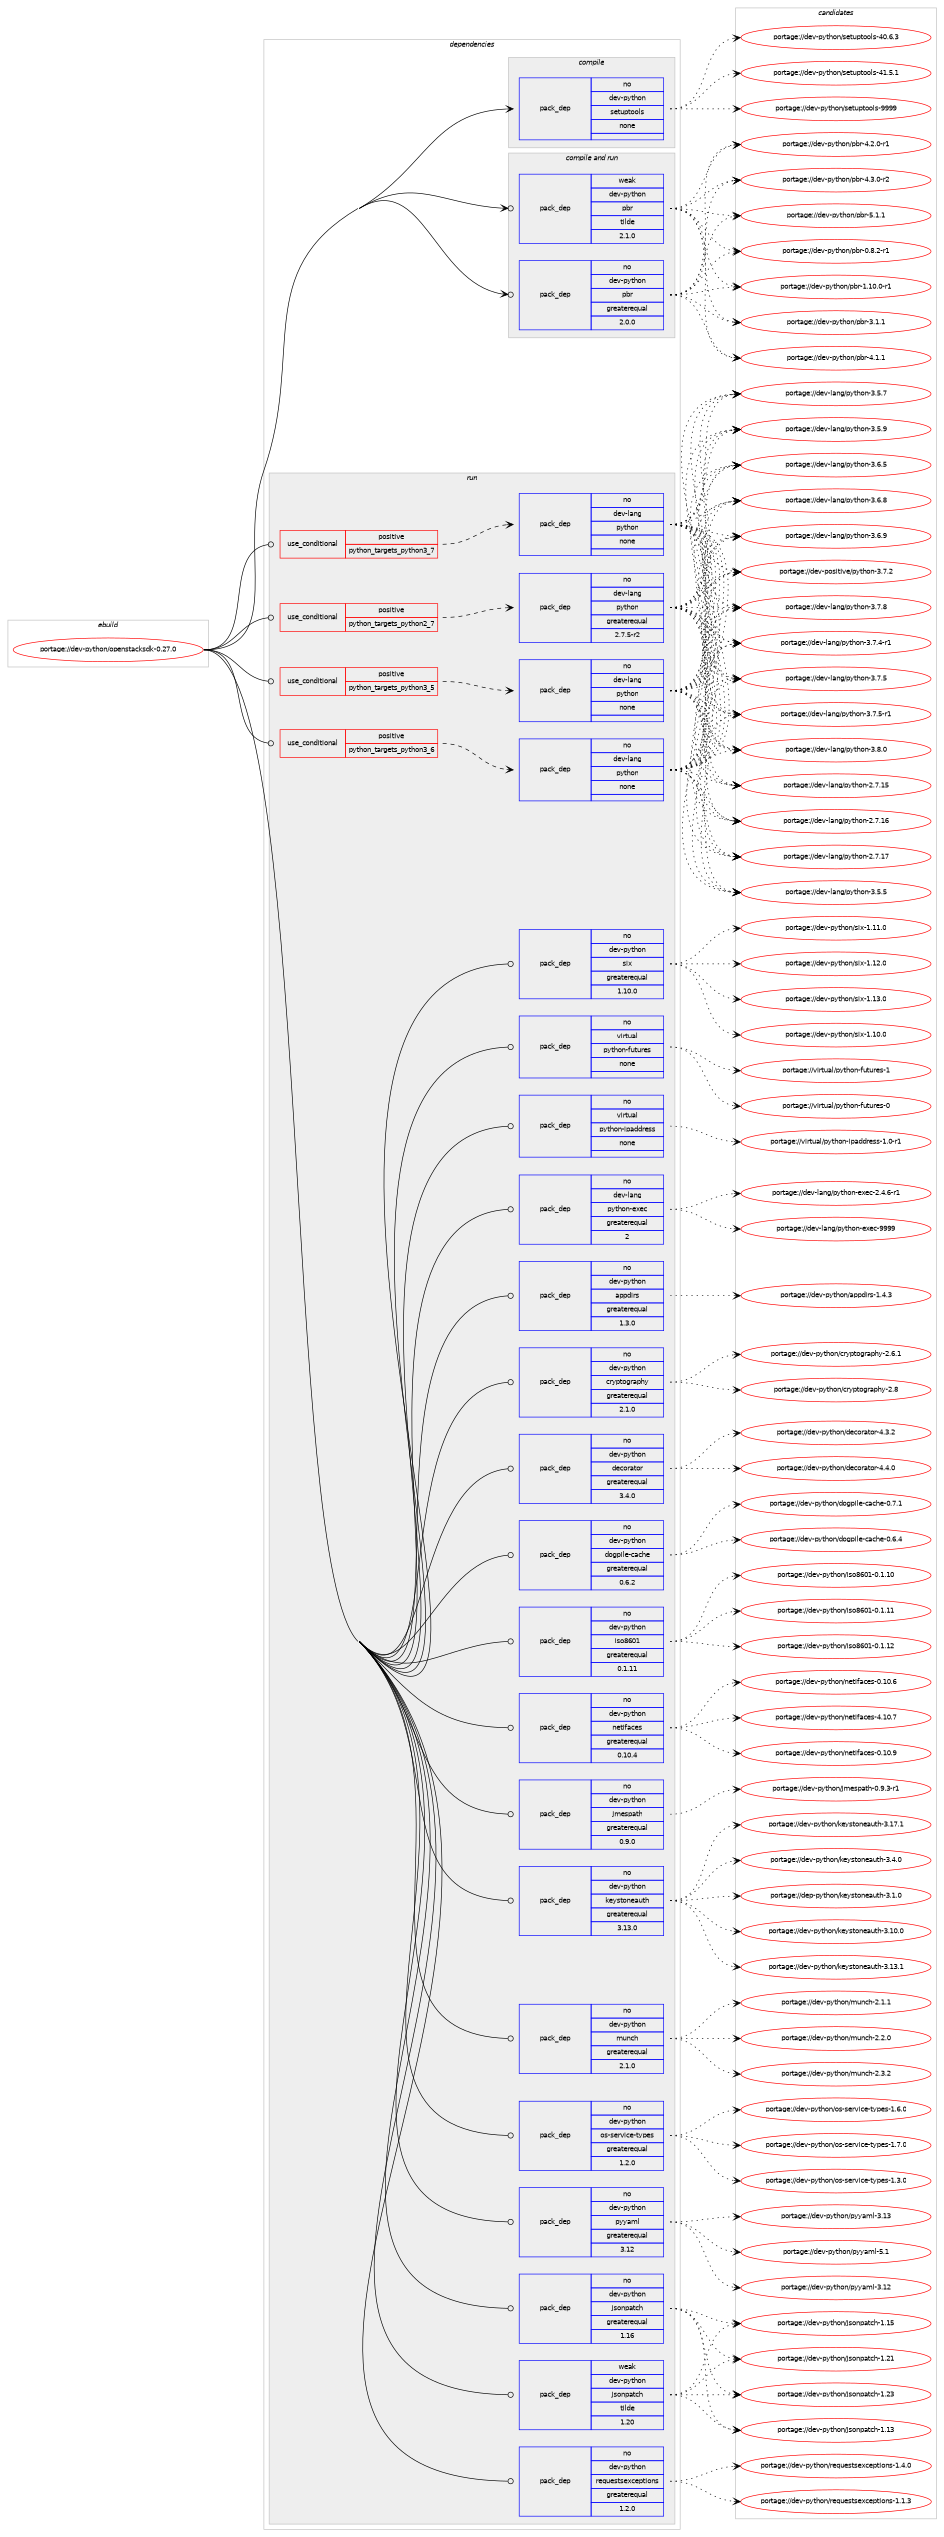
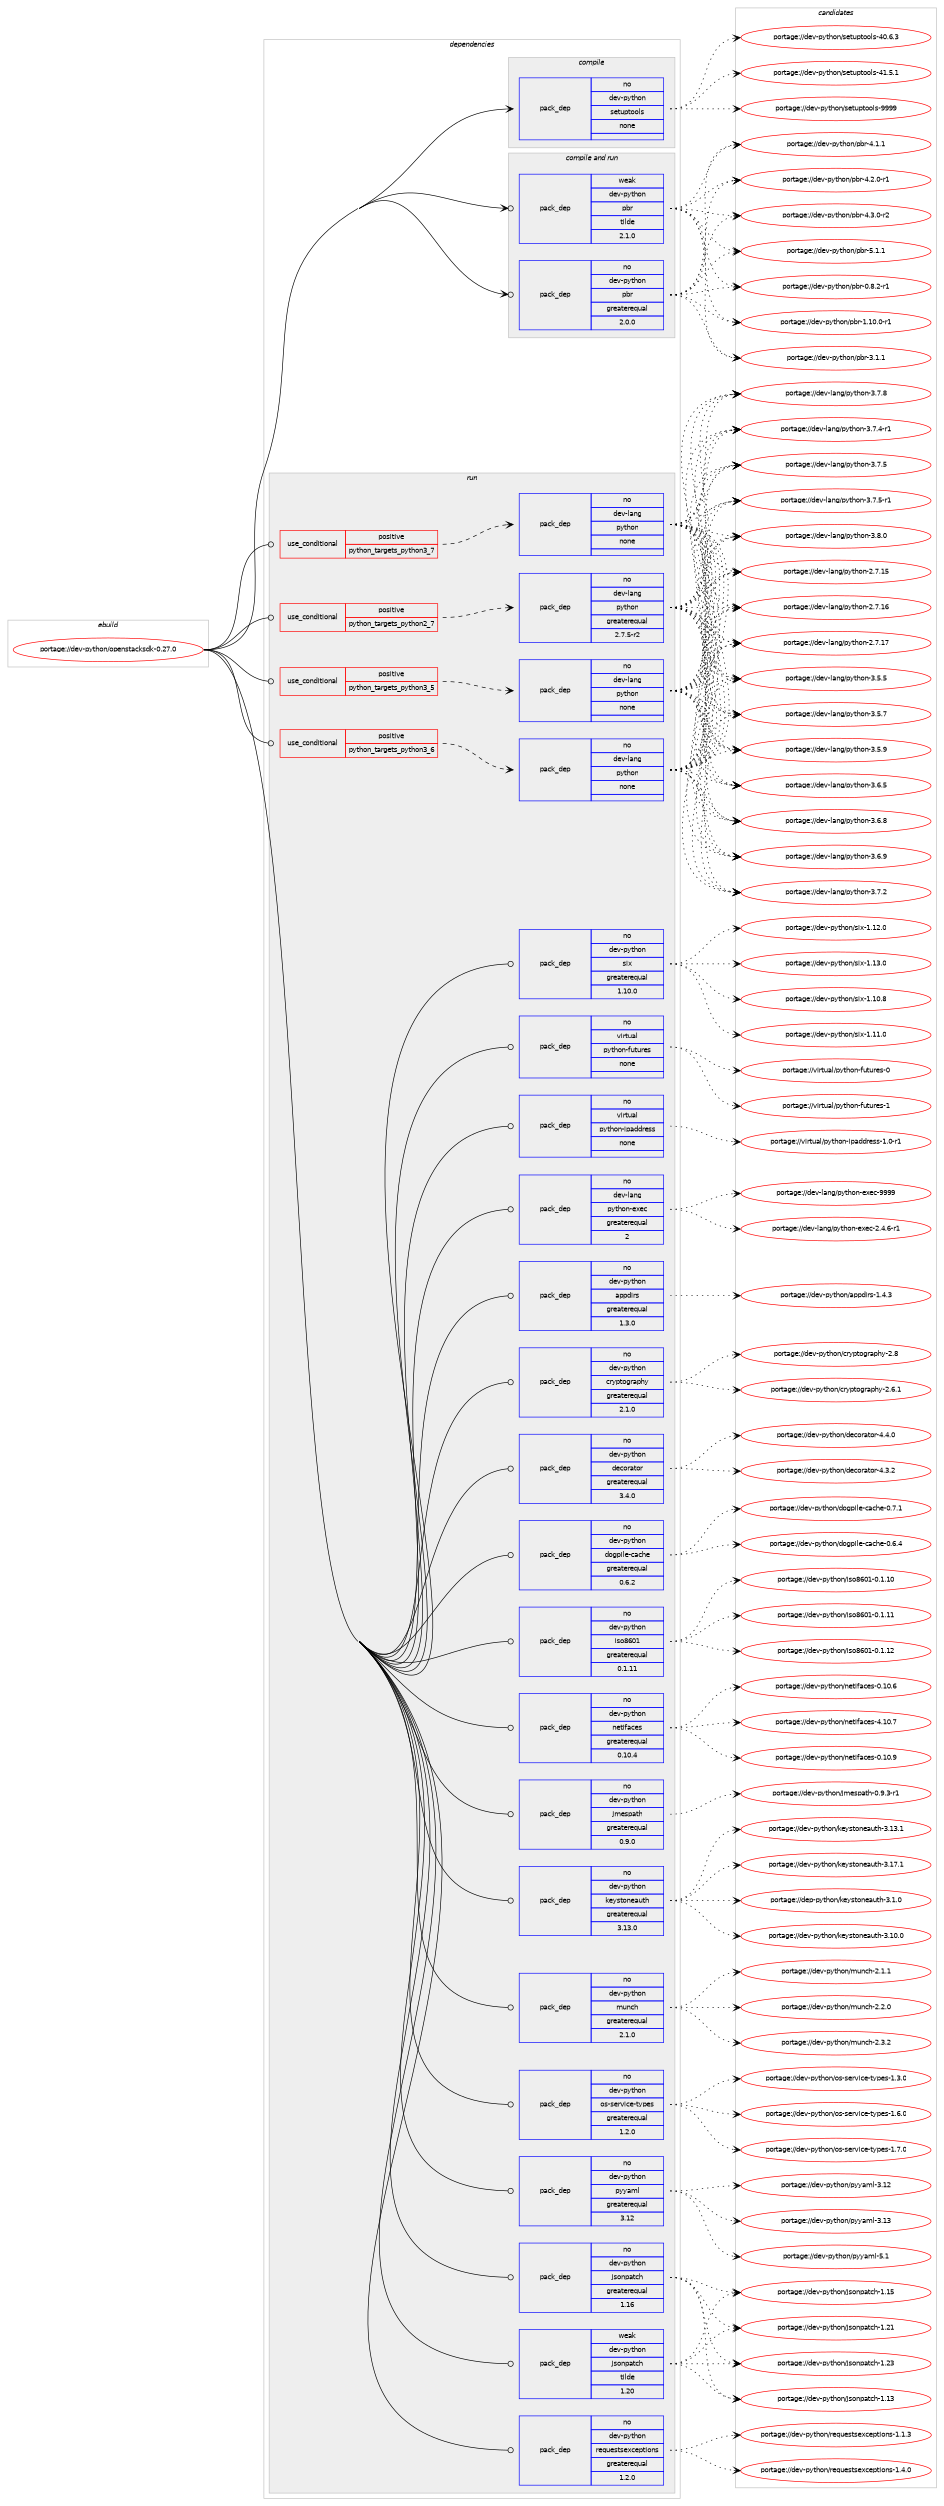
(836, 572) -> (836, 893)
(836, 1035) -> (836, 999)
(836, 1860) -> none
